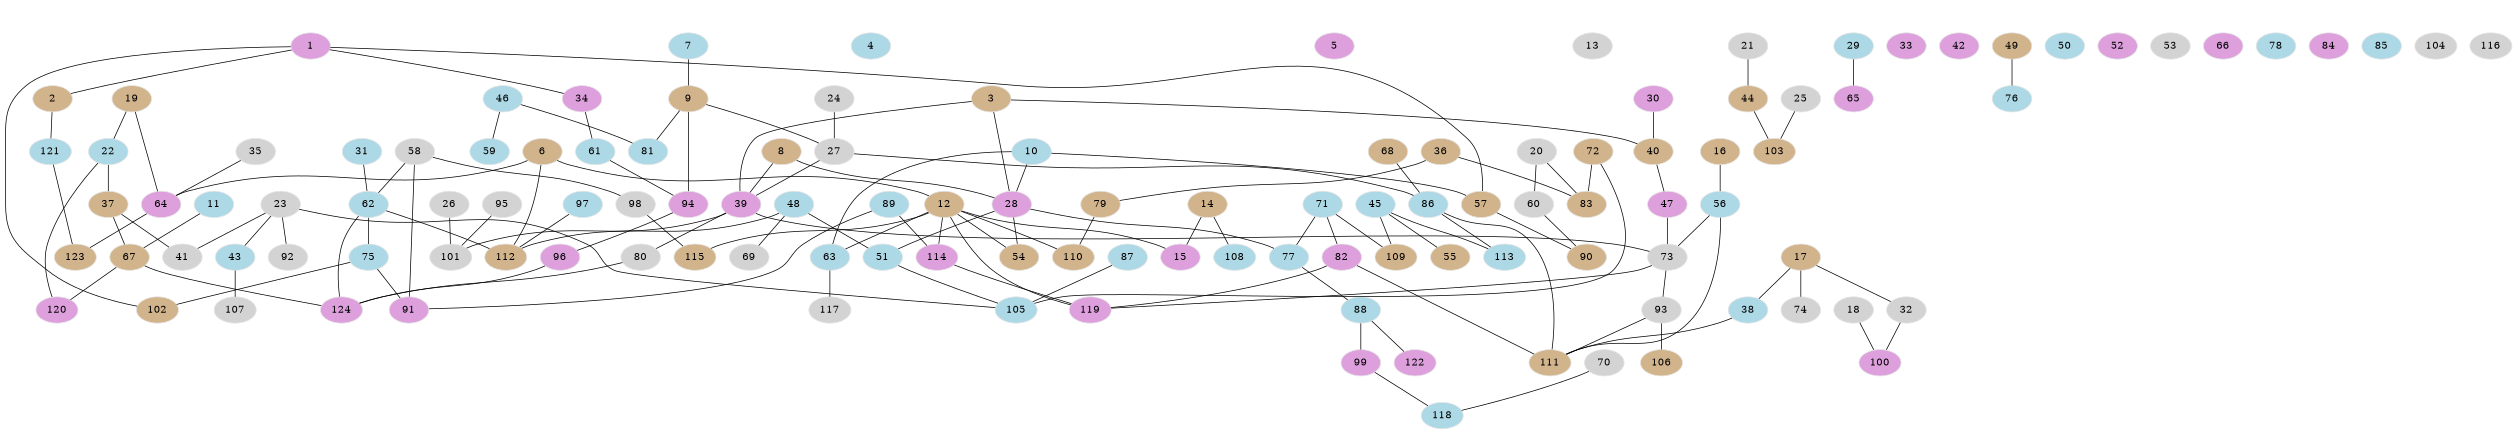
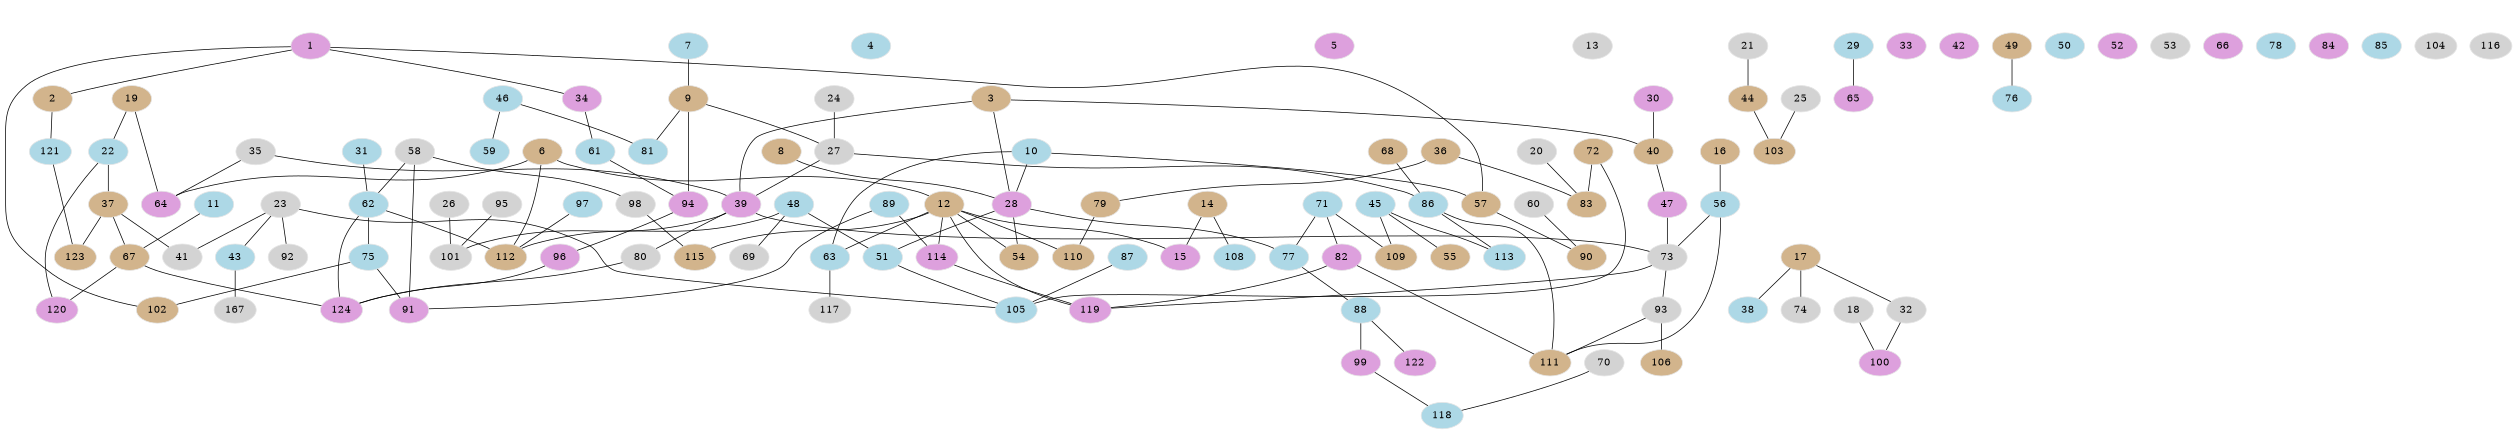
(765, 173) -> (524, 169)
(1535, 177) -> none
(123, 228) -> (92, 231)
(235, 310) -> (235, 310)
(1649, 336) -> none
